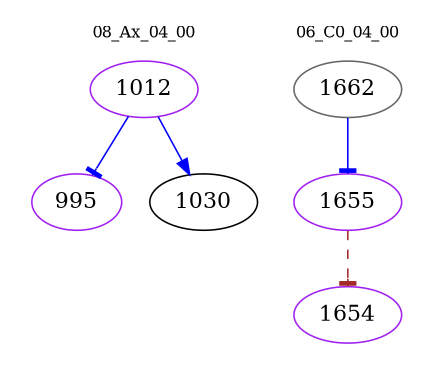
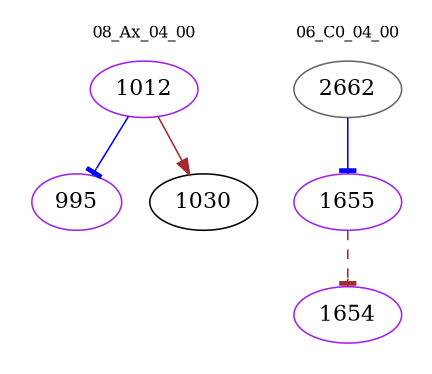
(348, 89) -> (348, 89)
(170, 139) -> (170, 139)
